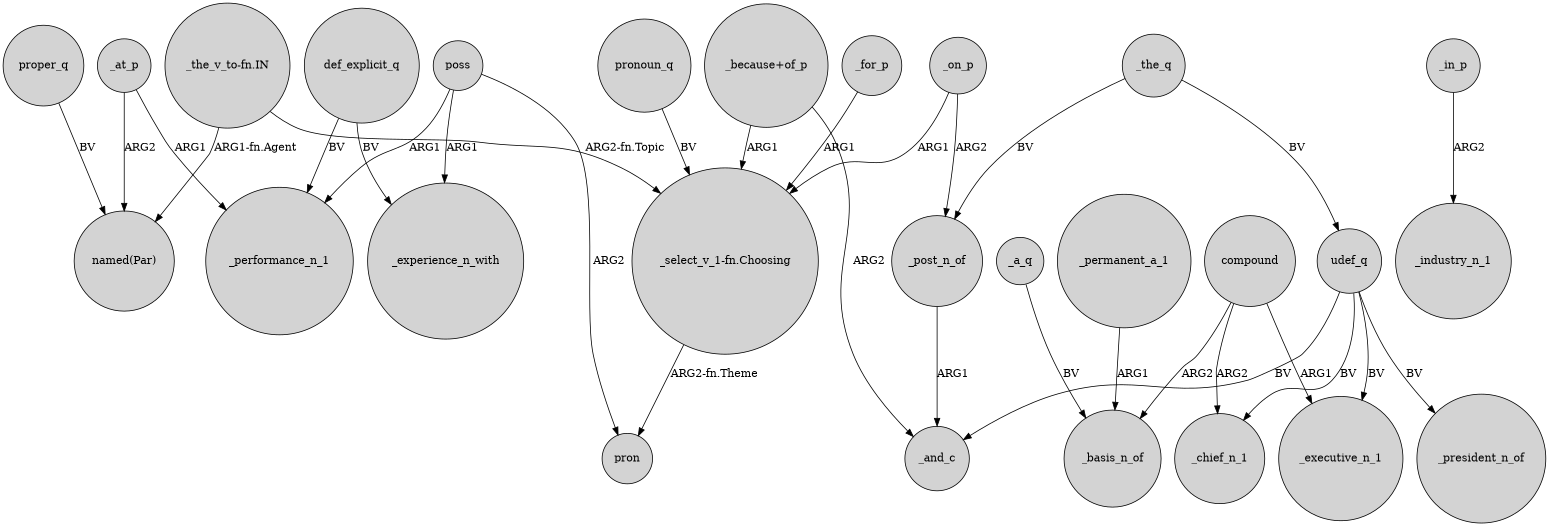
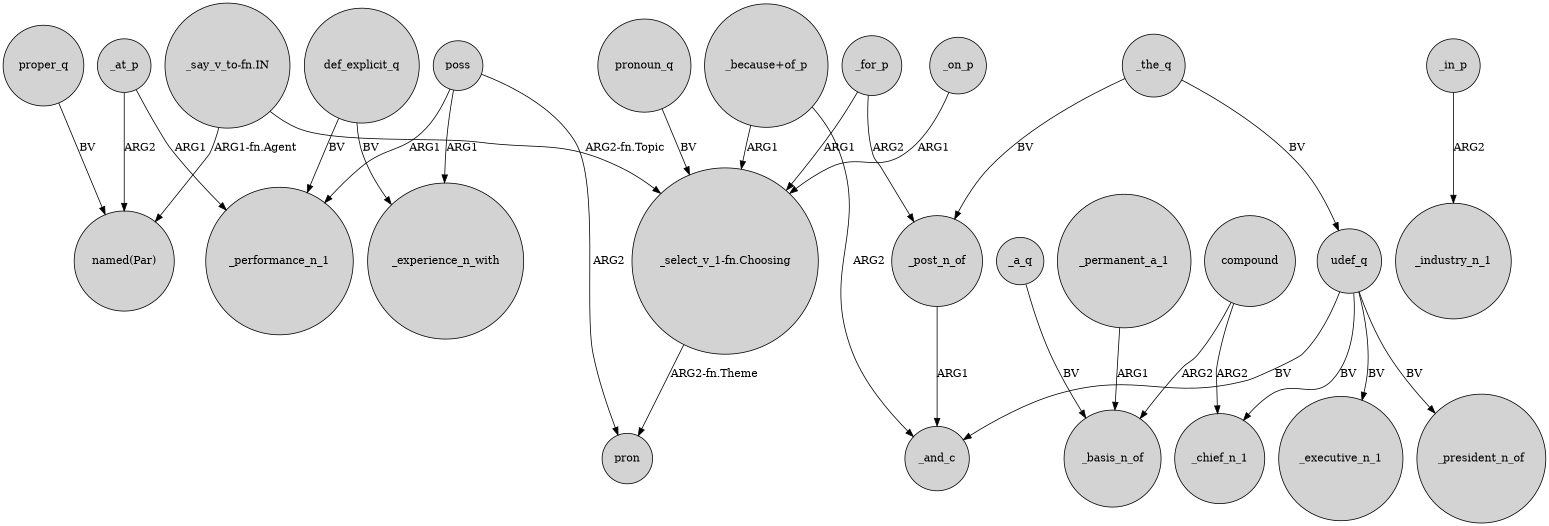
(227, 66) -> (227, 66)
(954, 151) -> (874, 157)
(1287, 350) -> none
